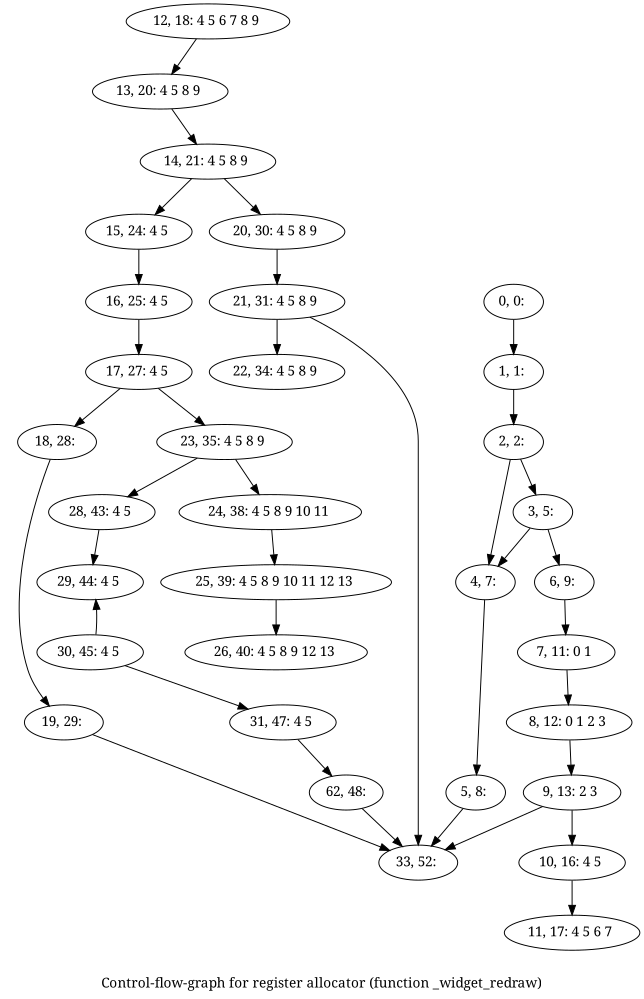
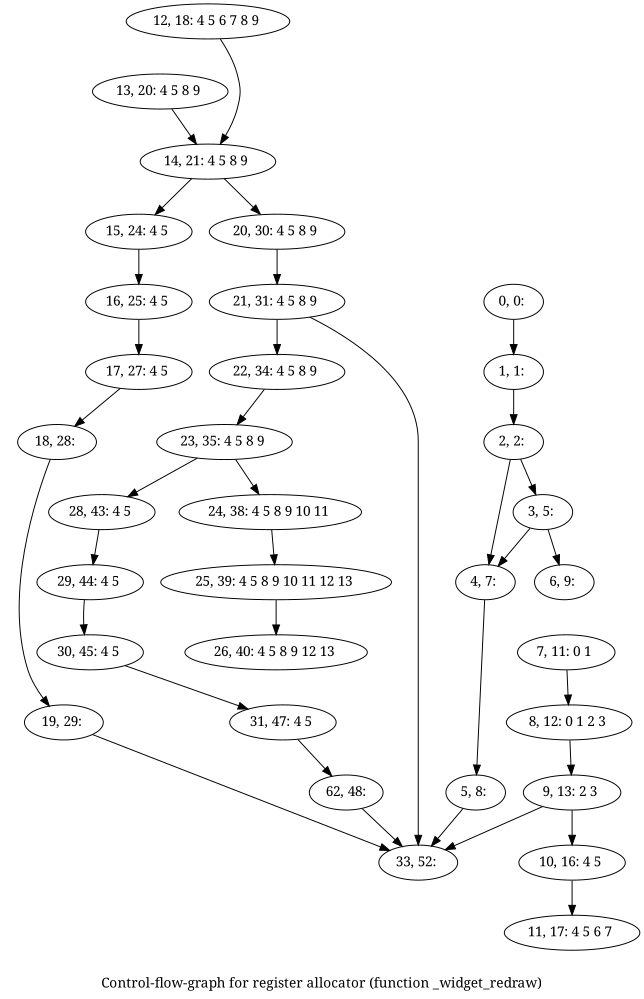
(187, 52) -> (240, 87)
(177, 404) -> (254, 403)
(565, 612) -> none
(97, 622) -> (84, 612)
